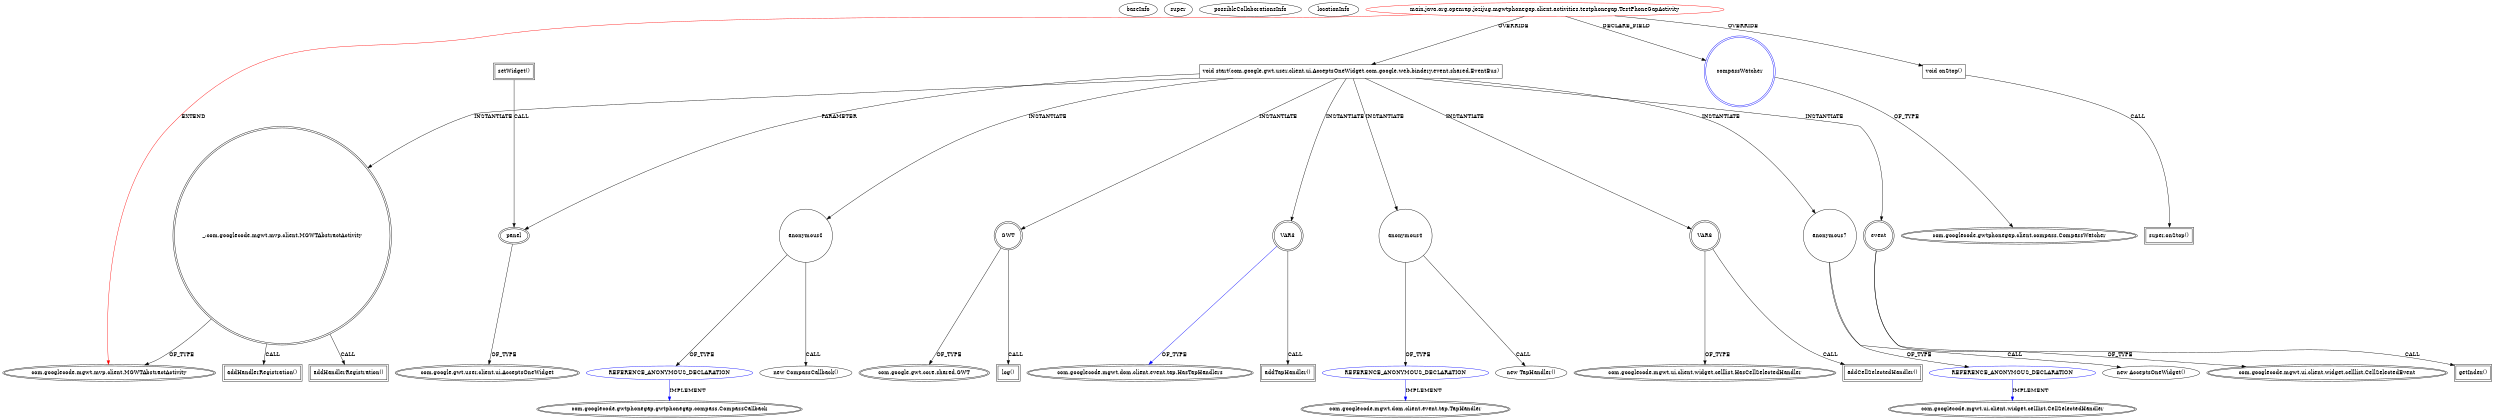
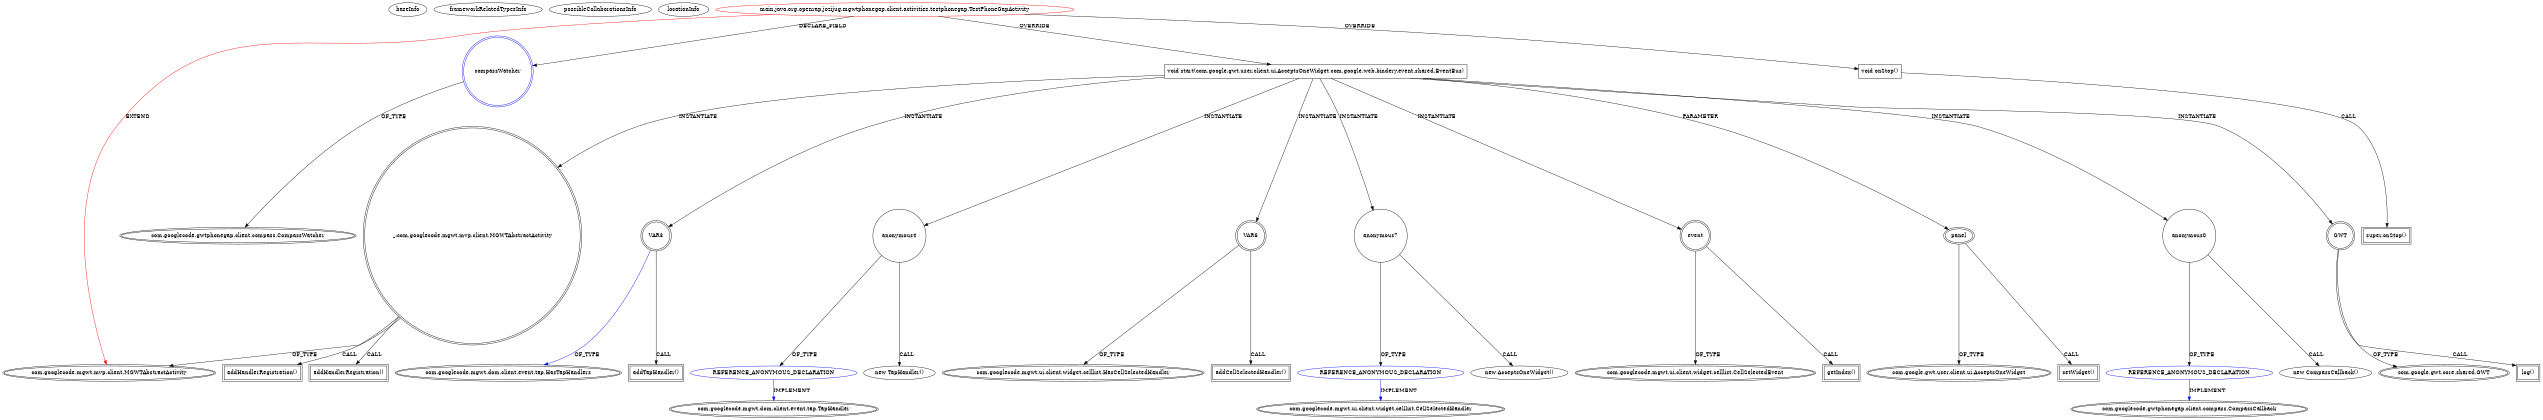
(1178, 10) -> (488, 10)
(514, 152) -> (2017, 302)
(670, 409) -> (2189, 409)
